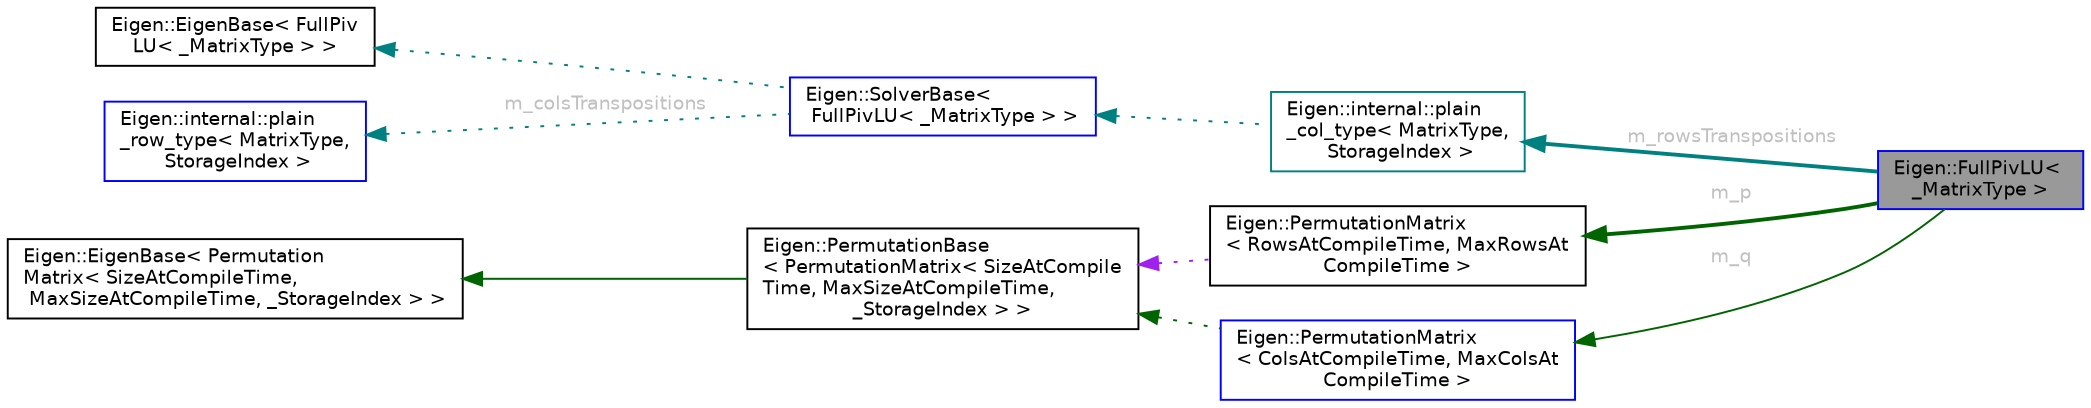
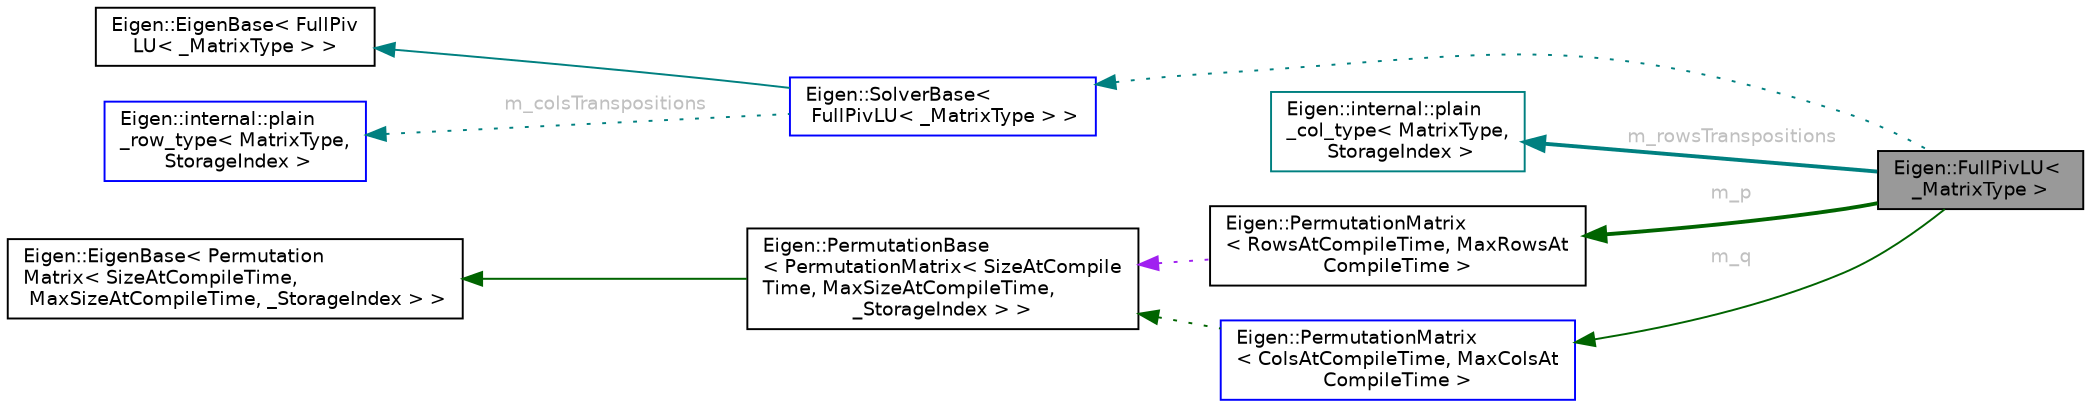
(592, 67) -> (592, 67)
(1193, 120) -> (1529, 55)
(1981, 180) -> (1981, 180)
